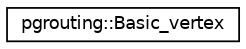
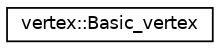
(123, 25) -> (110, 25)
